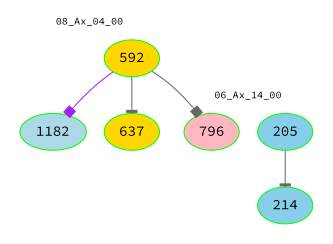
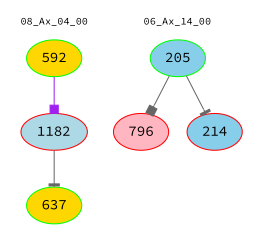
(132, 93) -> (54, 166)
(182, 96) -> (162, 90)
(53, 132) -> (54, 132)
(212, 132) -> (141, 132)
(285, 205) -> (215, 132)
